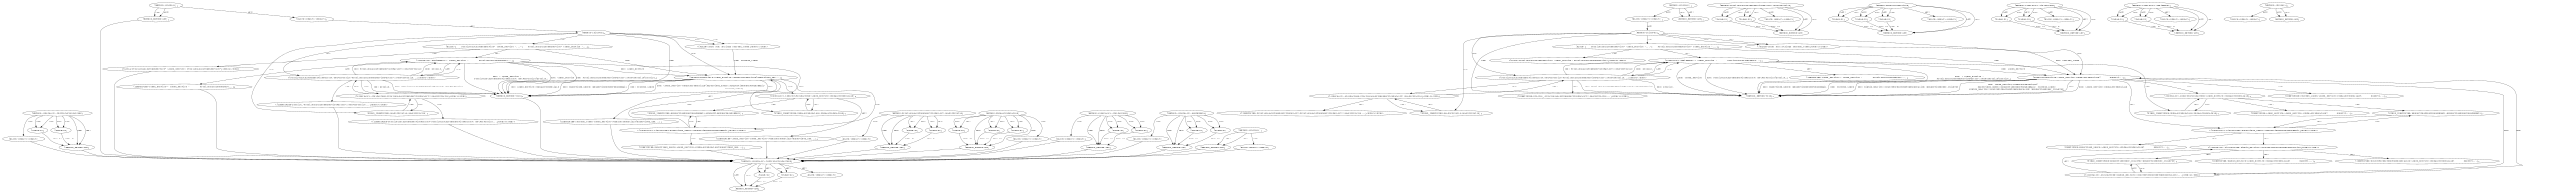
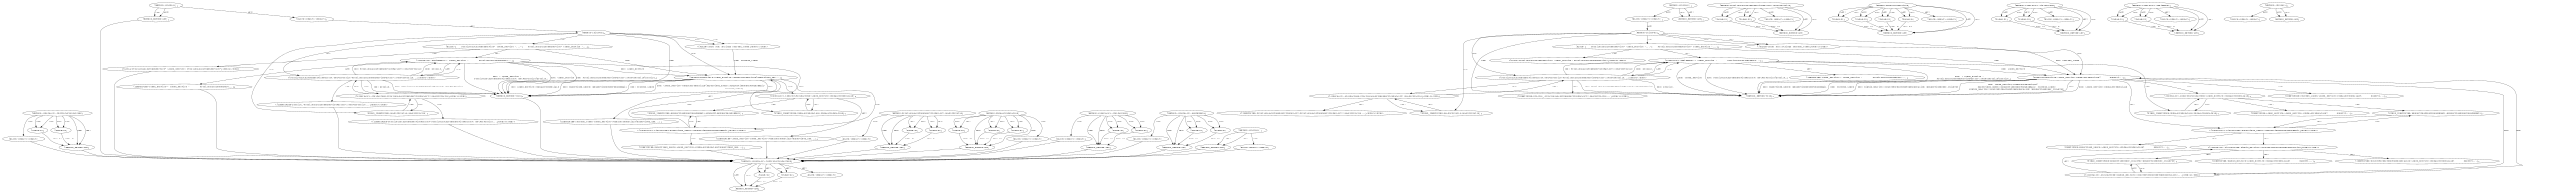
none -> (1908, 19)
